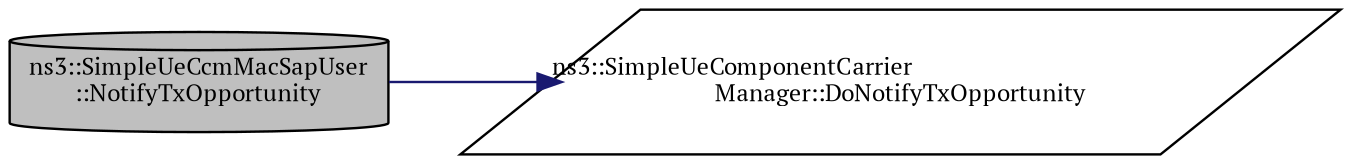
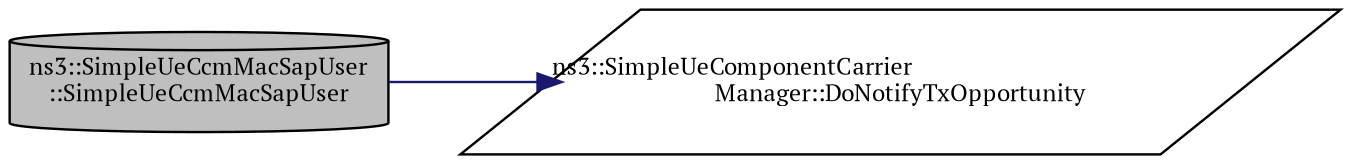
(199, 82) -> (199, 82)
